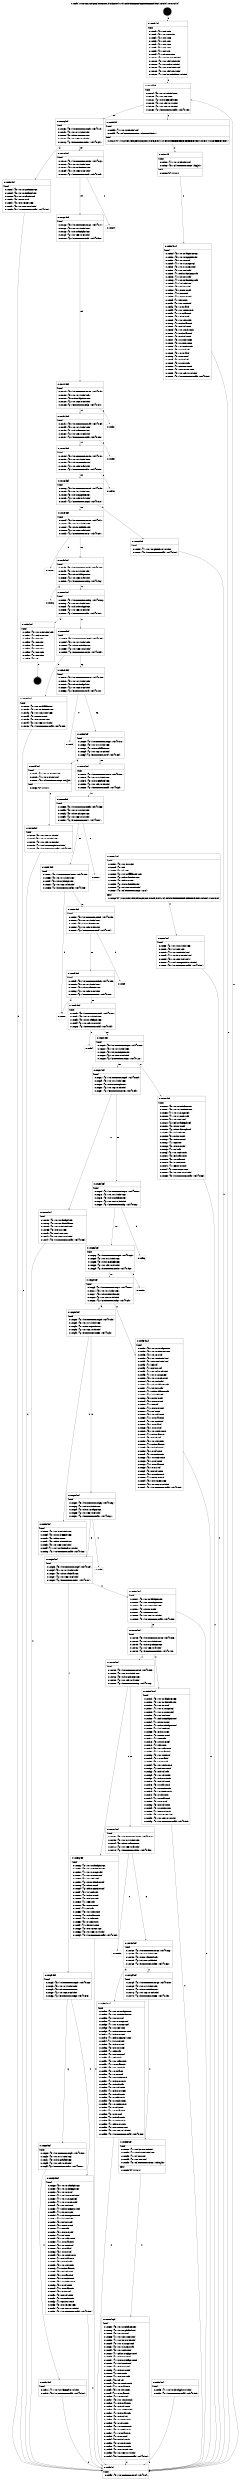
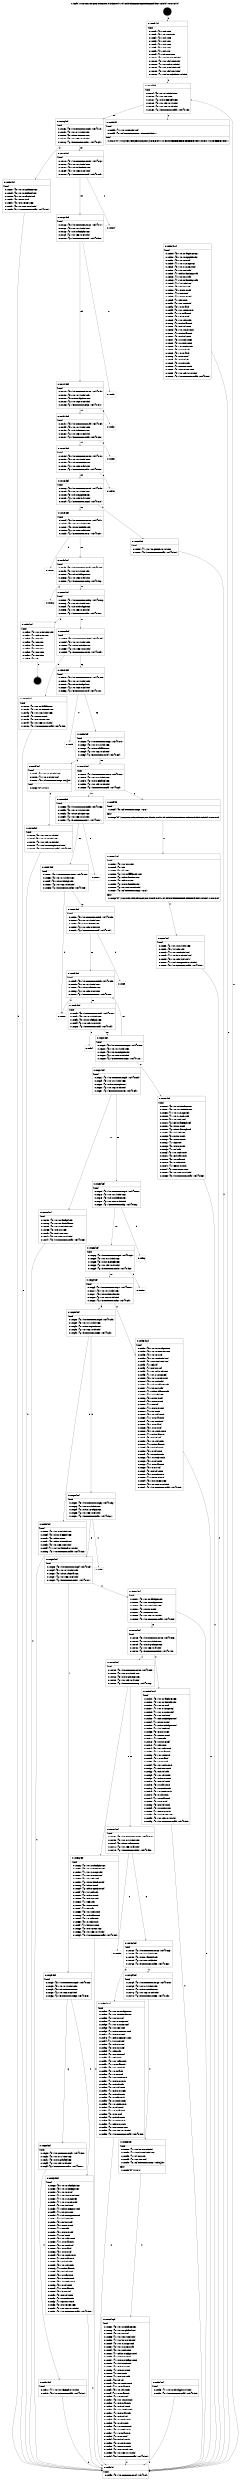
(180, 164) -> none
none -> (110, 395)
none -> (163, 810)
(118, 1064) -> (121, 1016)
none -> (35, 2039)
